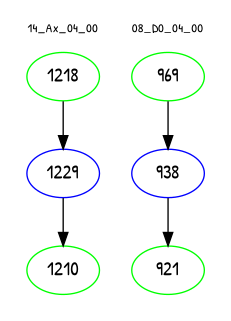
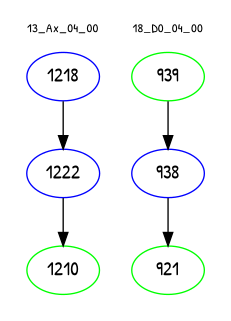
(63, 29) -> (63, 29)
(168, 29) -> (168, 29)
(63, 77) -> (63, 77)
(168, 77) -> (168, 77)
(63, 173) -> (63, 173)
